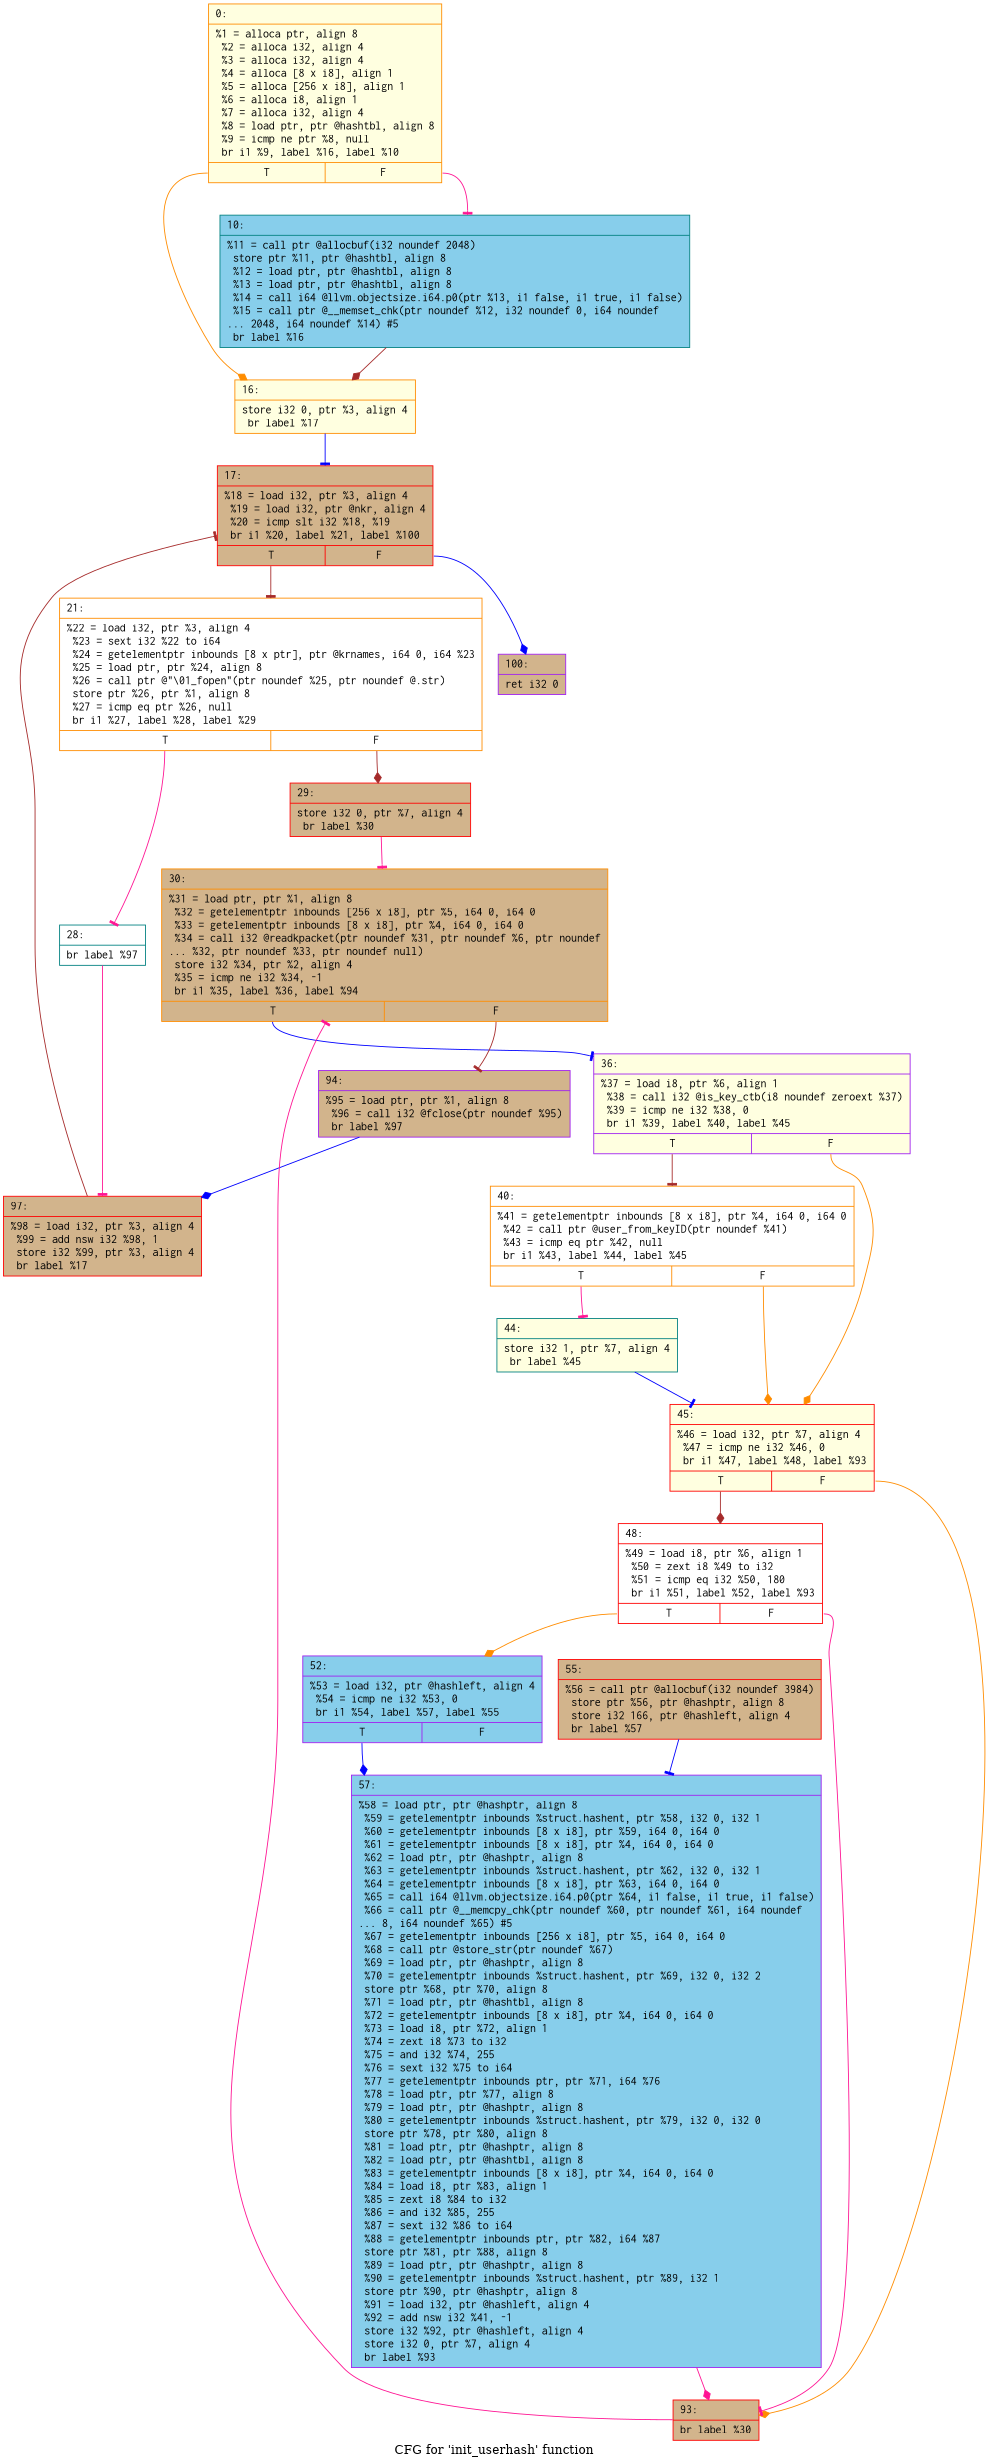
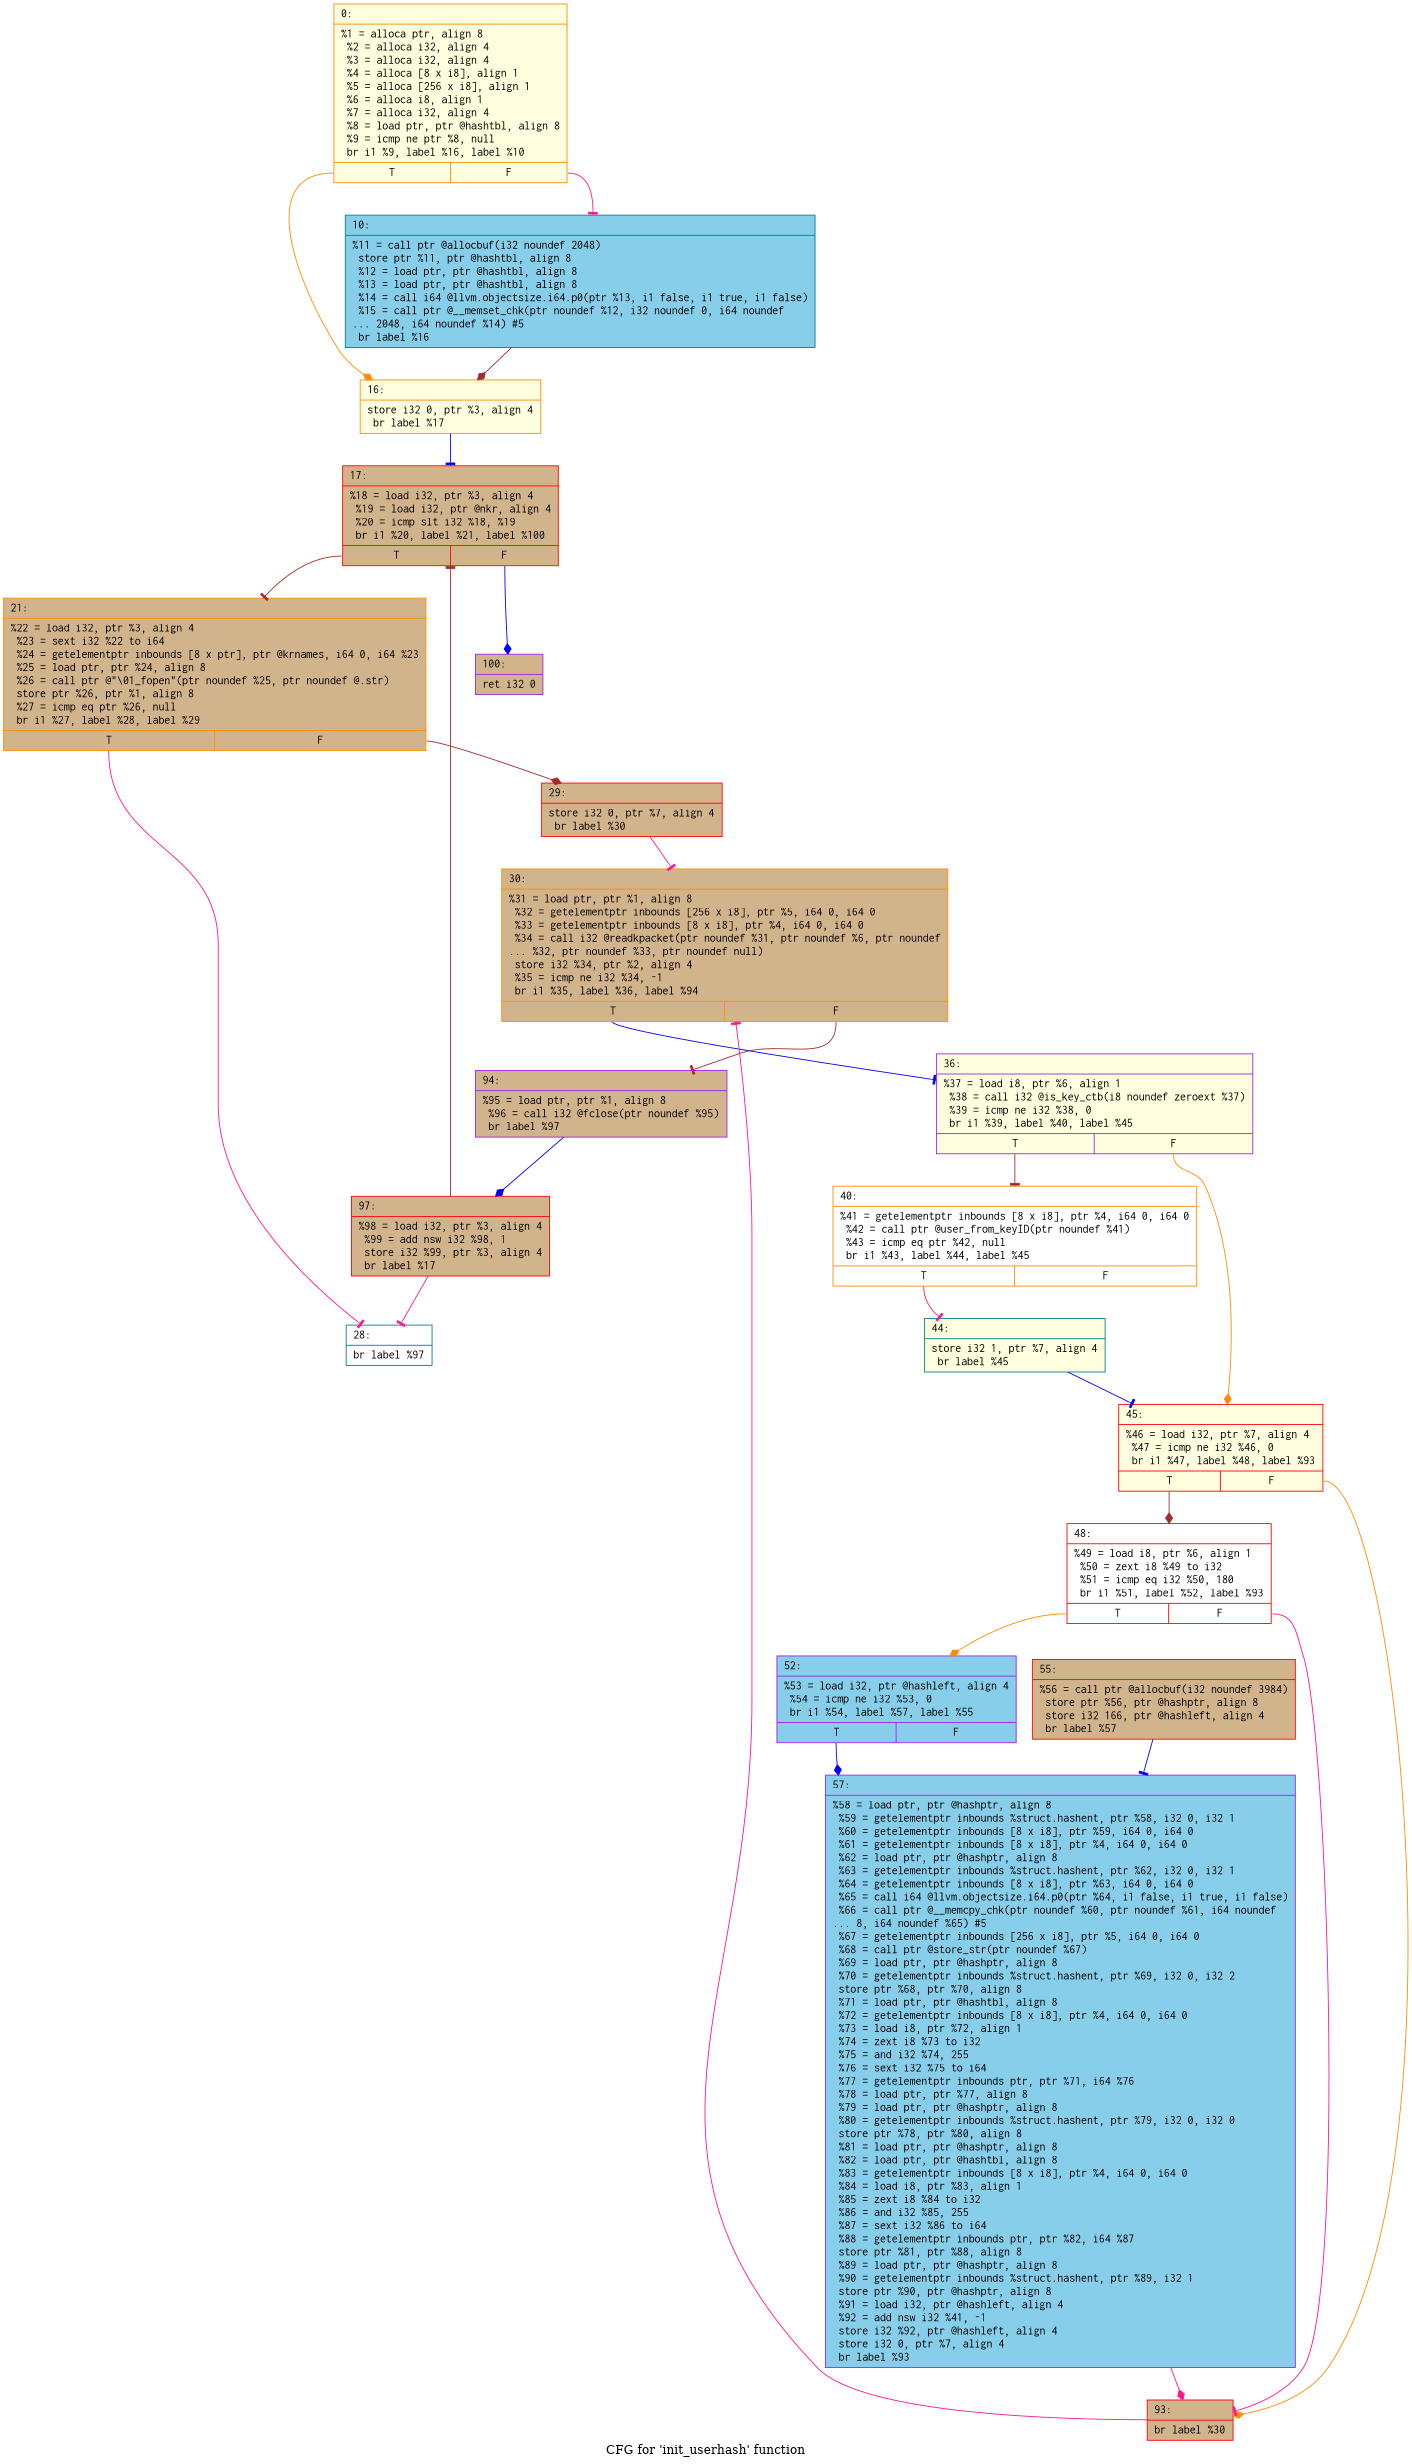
(271, 674) -> (215, 674)
(103, 1079) -> (415, 1299)
(765, 1340) -> none
